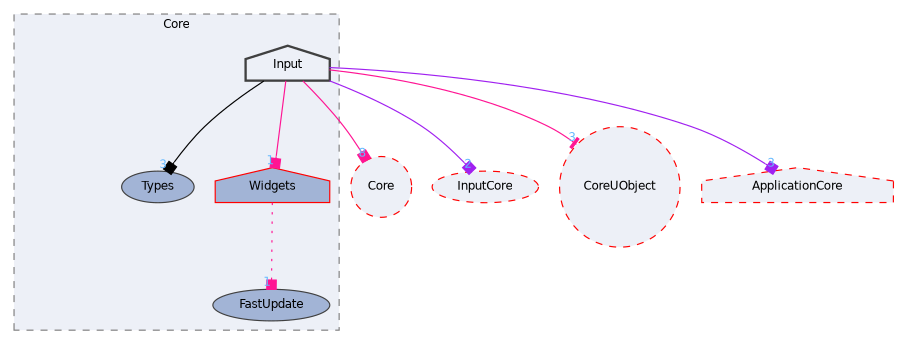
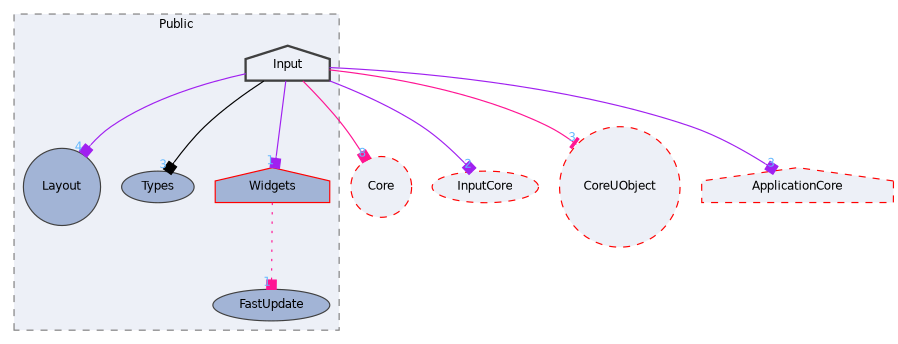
(177, 25) -> (177, 25)
(281, 118) -> (281, 118)
none -> (62, 187)
